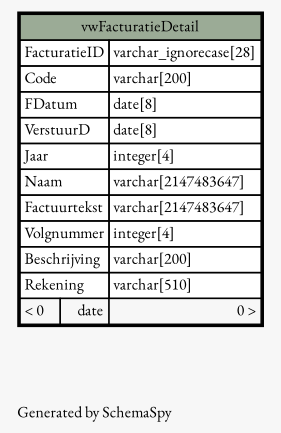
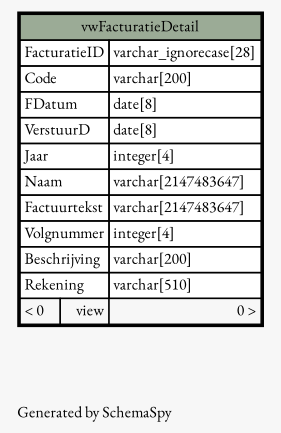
(91, 311) -> (90, 311)
